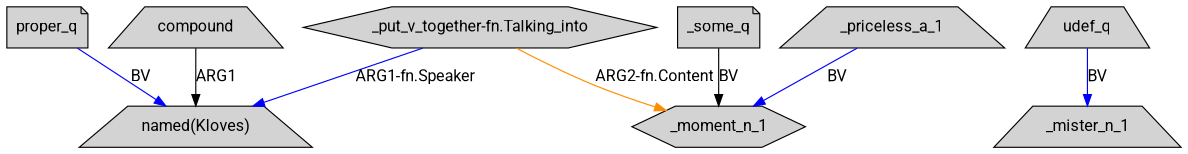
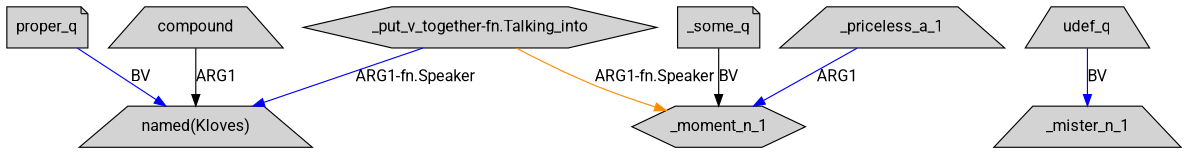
(655, 77) -> (655, 77)
(837, 77) -> (837, 77)
